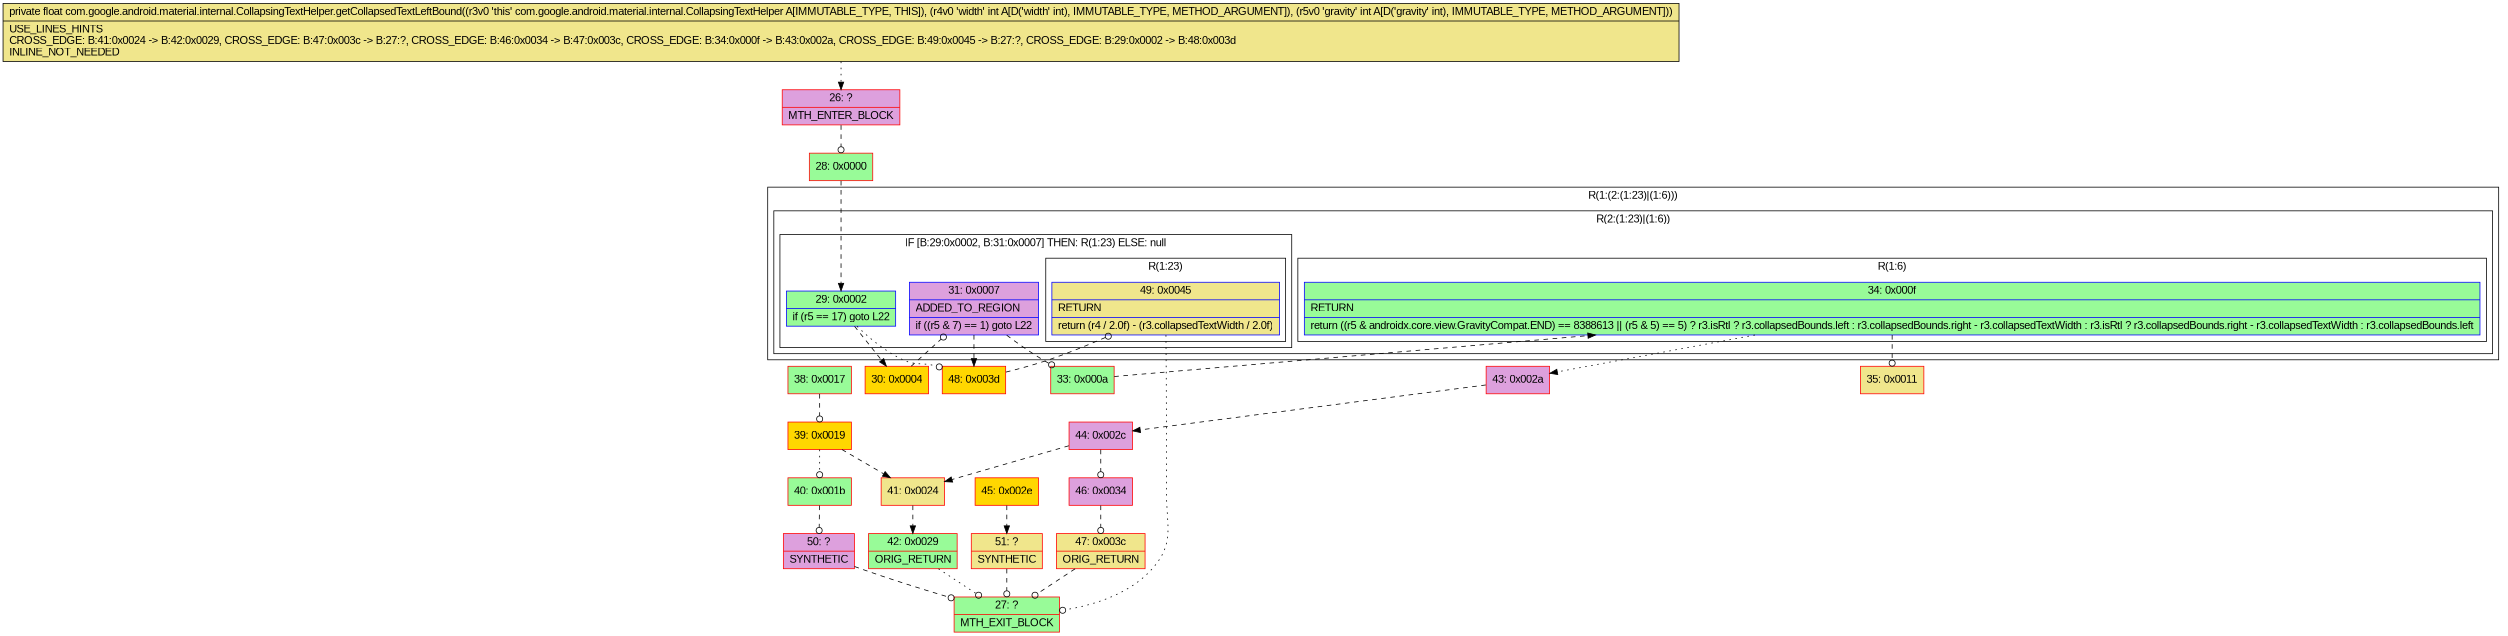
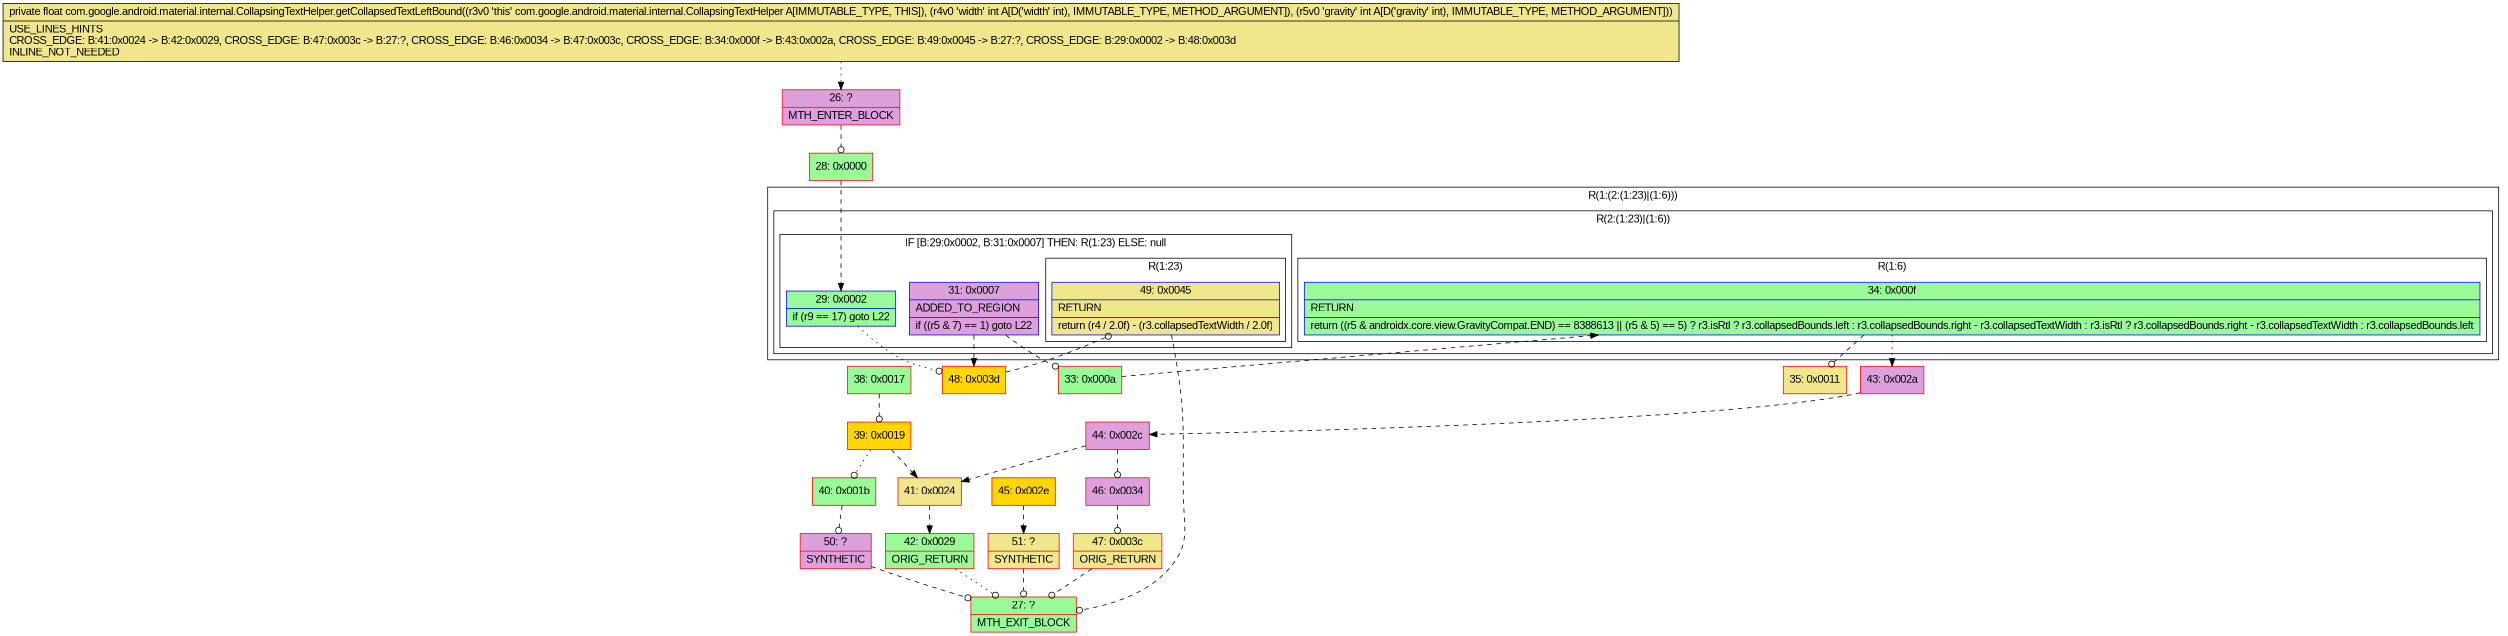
(841, 317) -> (841, 317)
(897, 380) -> none
(1167, 503) -> (1184, 502)
